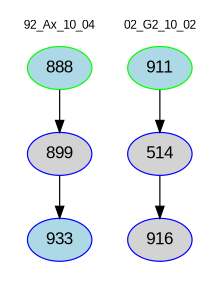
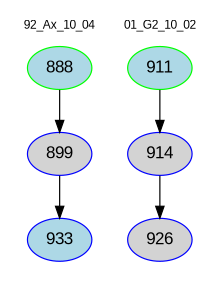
(160, 26) -> (160, 26)
(160, 154) -> (160, 154)
(160, 240) -> (160, 240)
